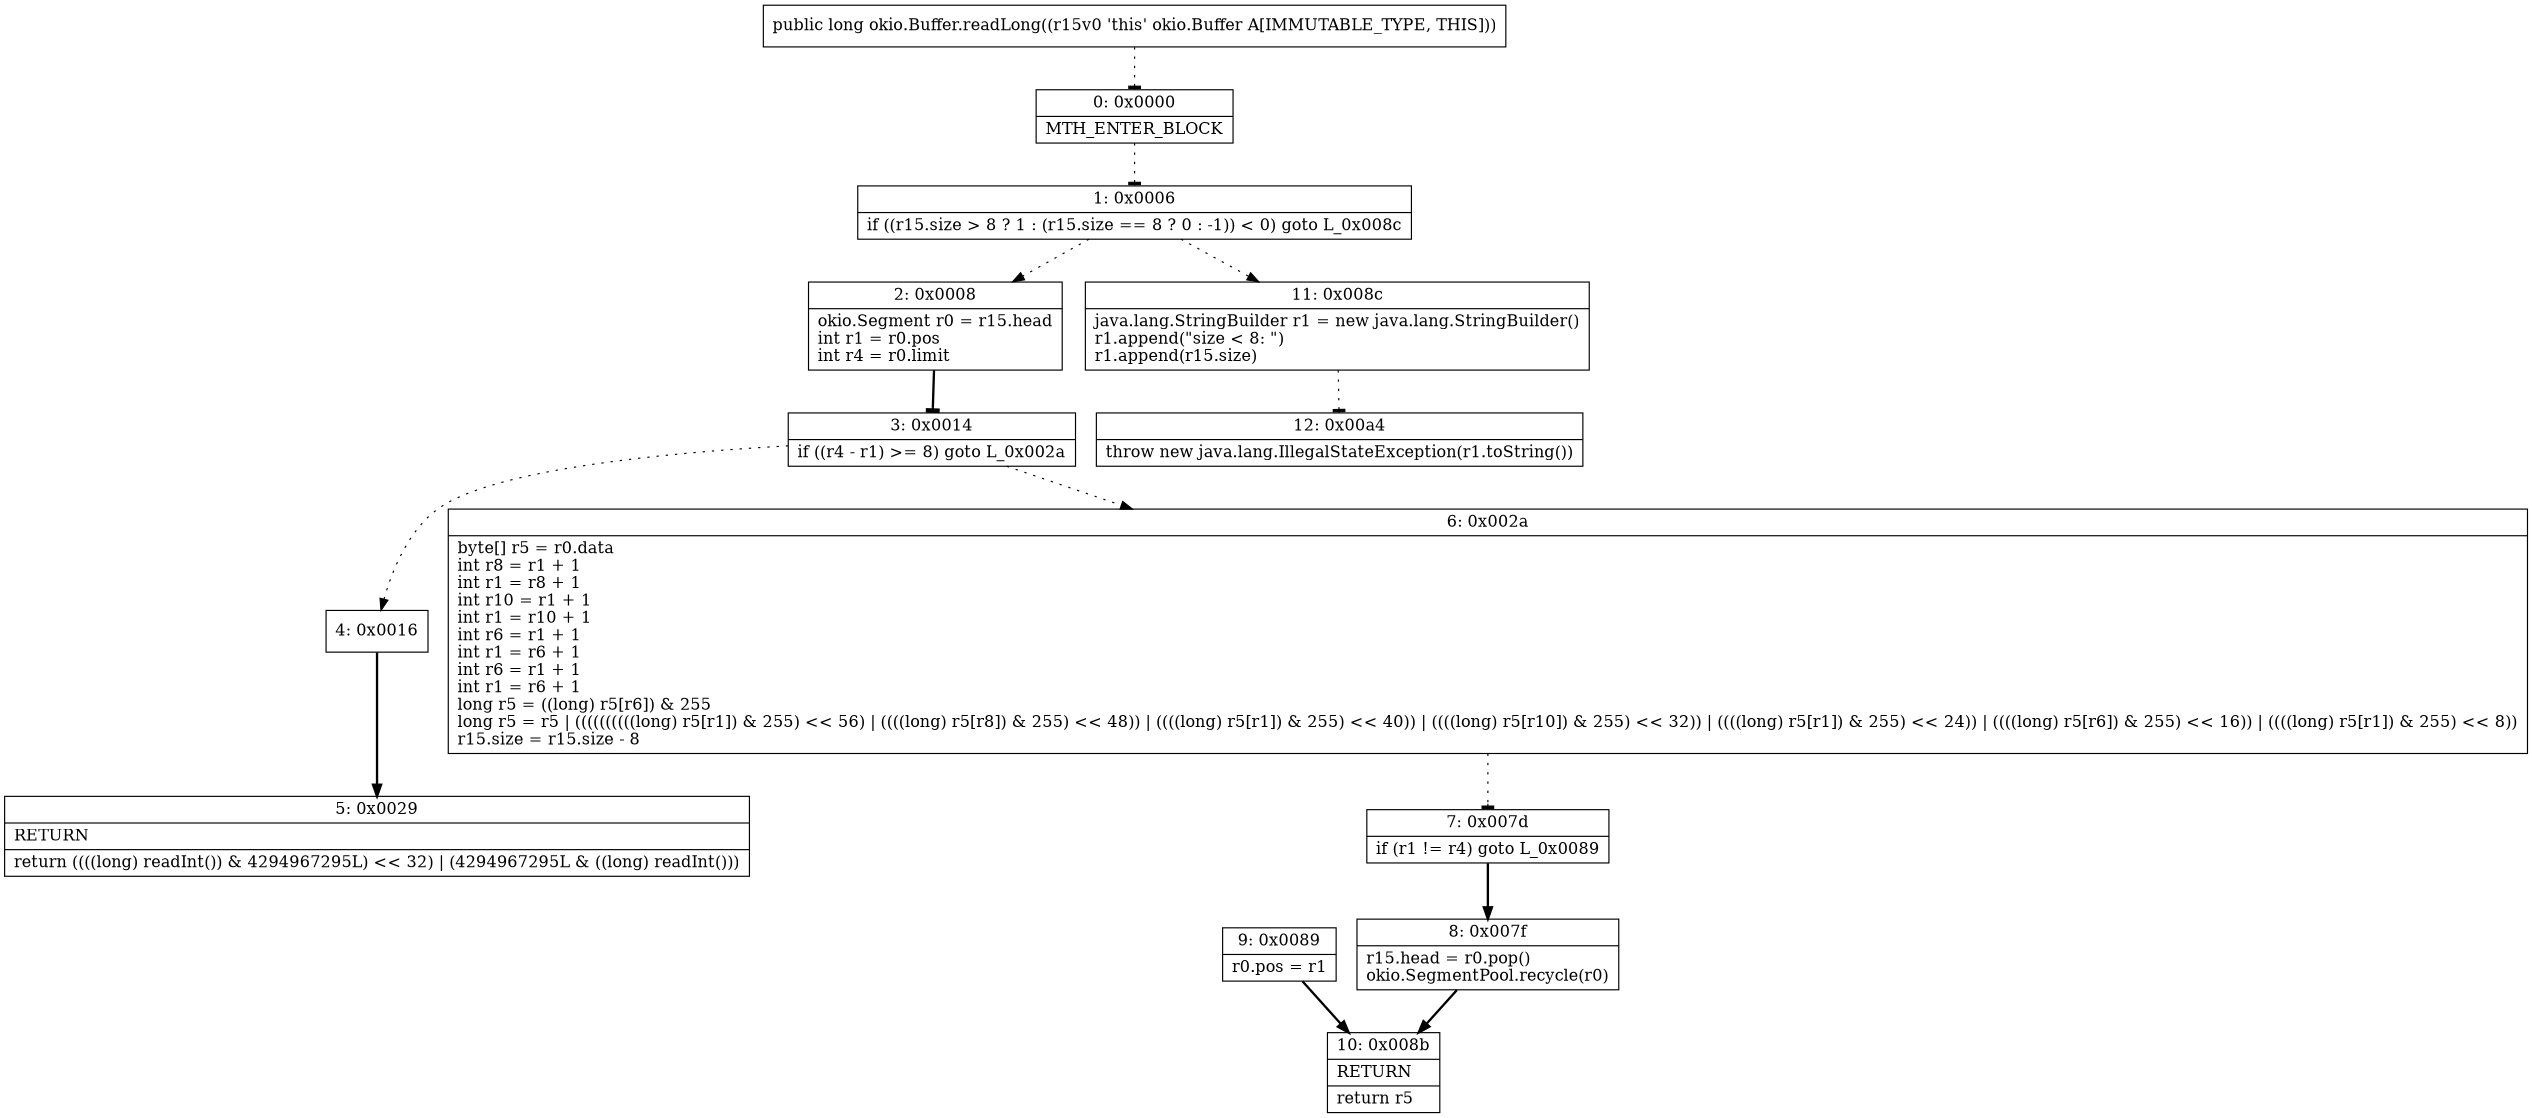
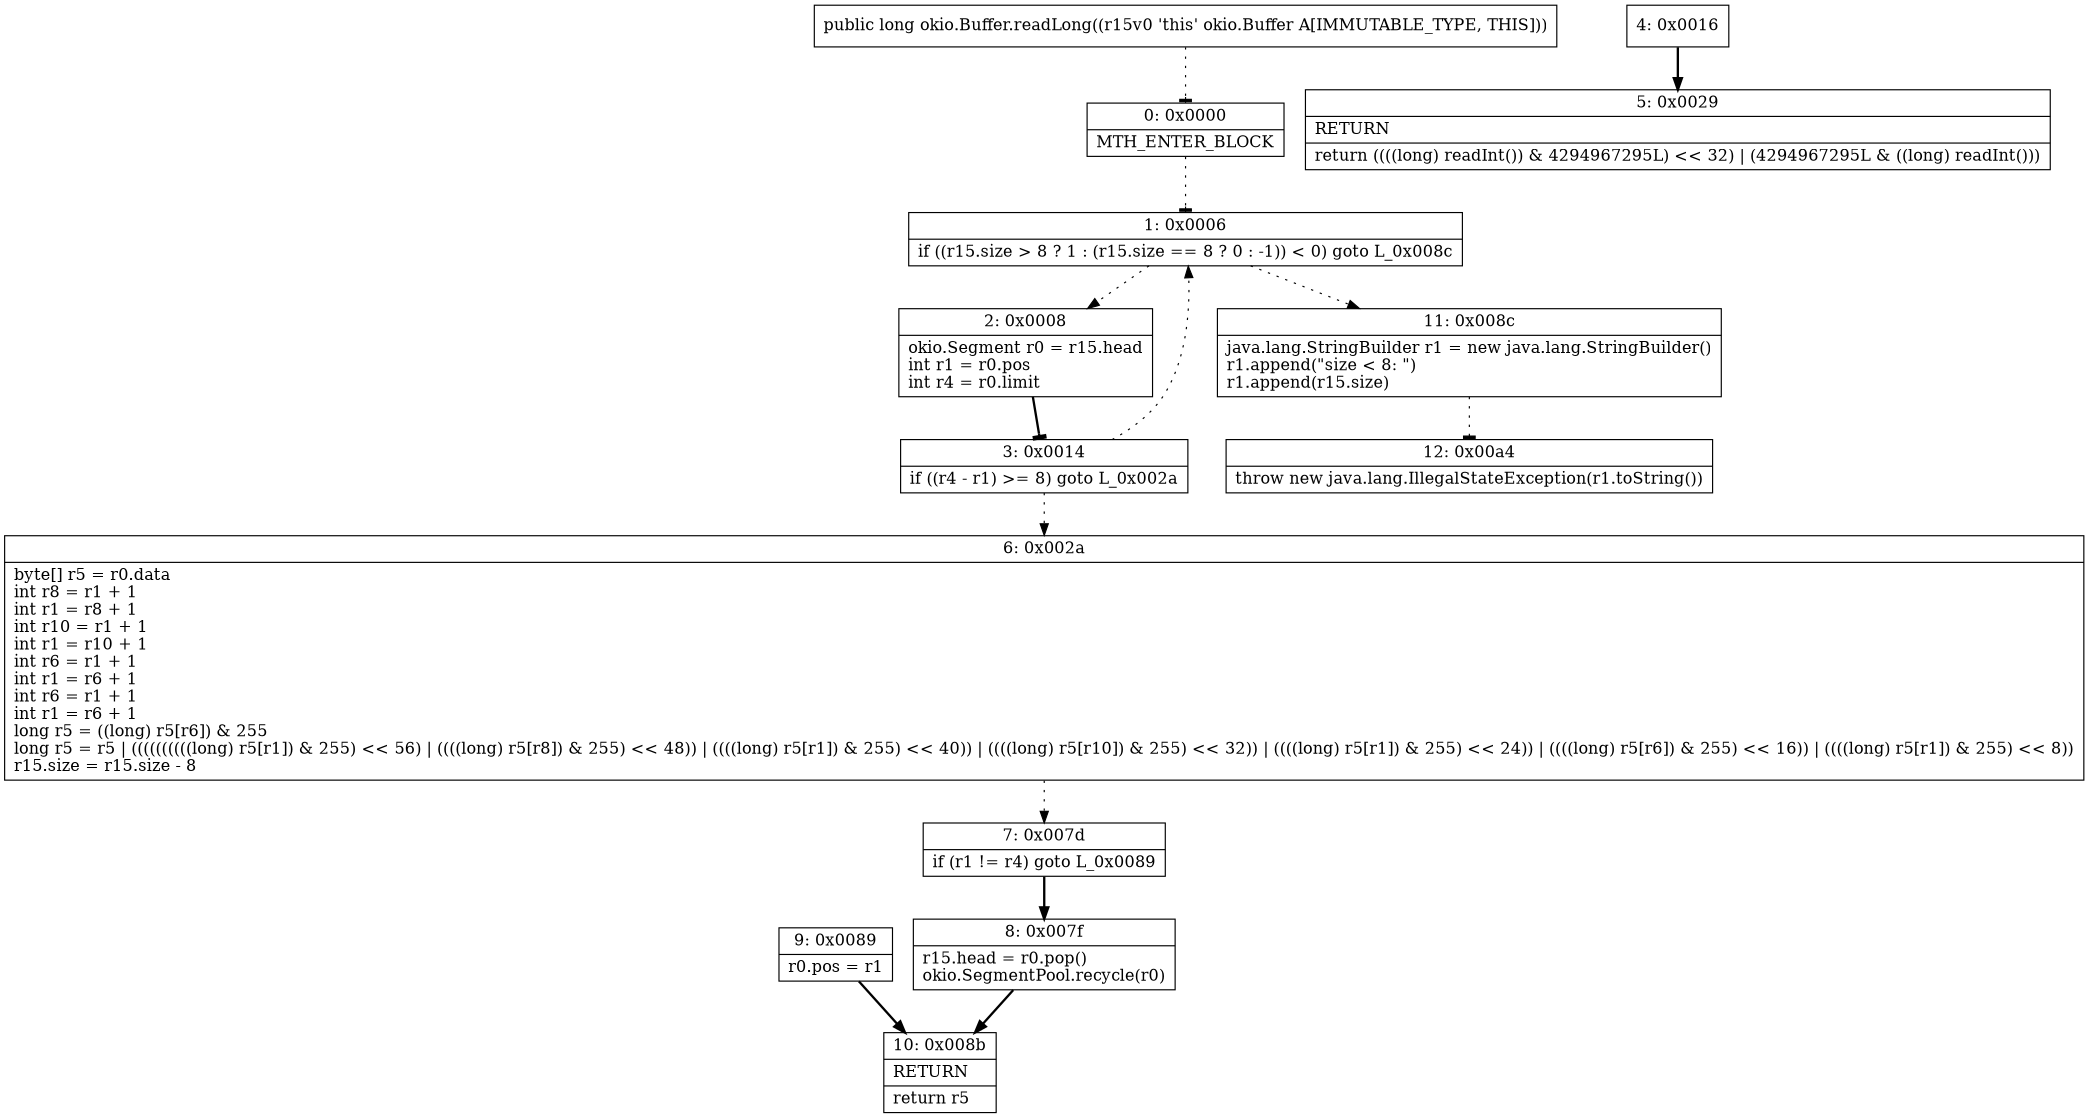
(557, 470) -> (1176, 372)
(1488, 779) -> (1044, 796)
